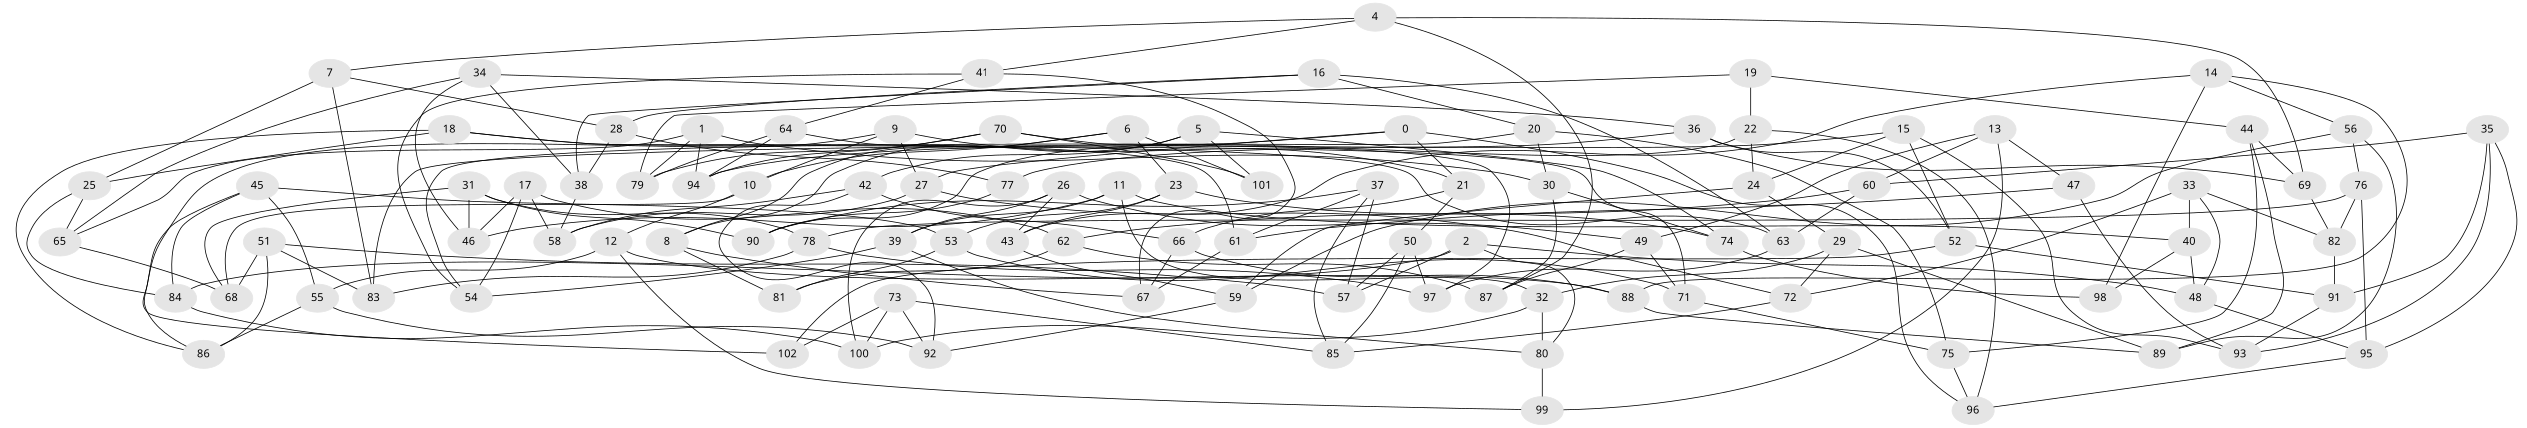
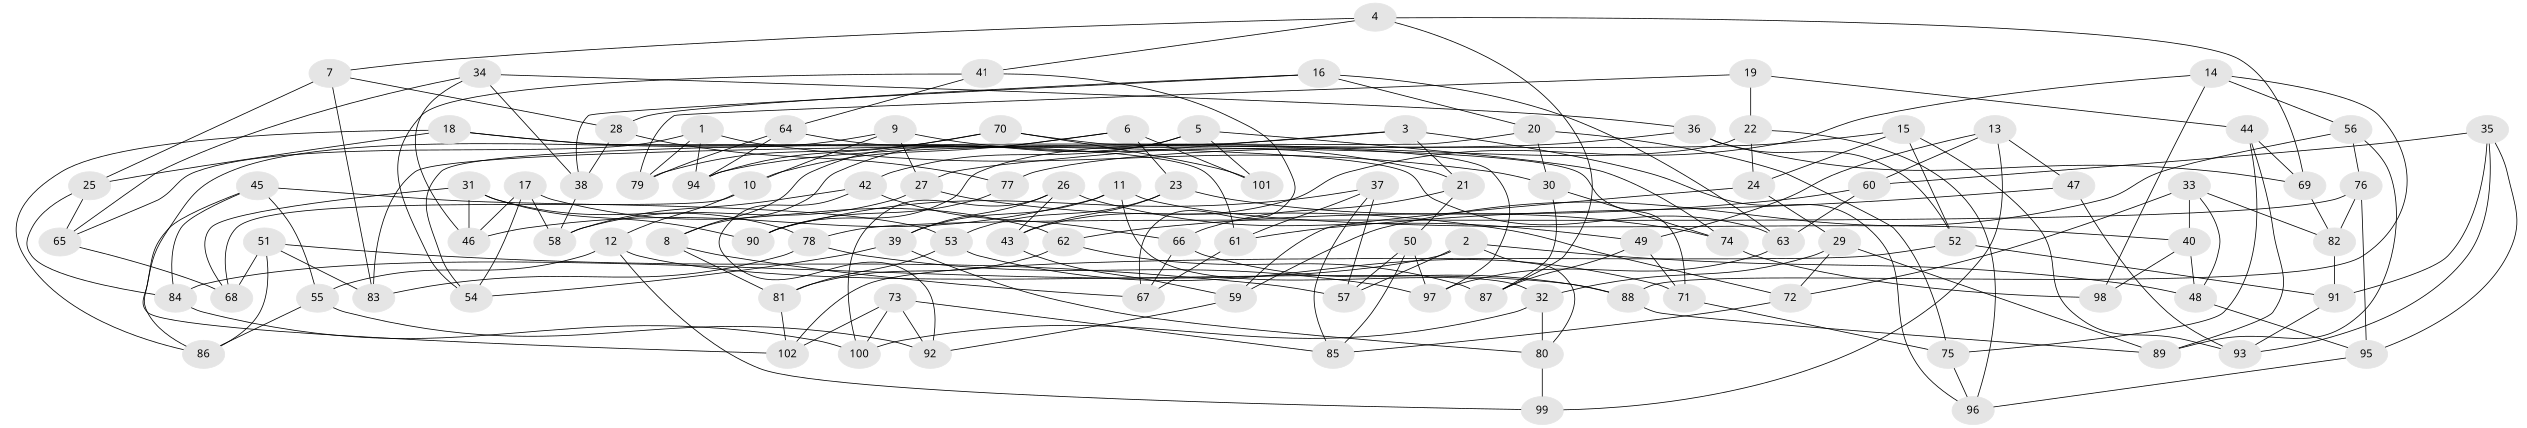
(1406, 130) -> (1406, 130)
none -> (783, 323)
